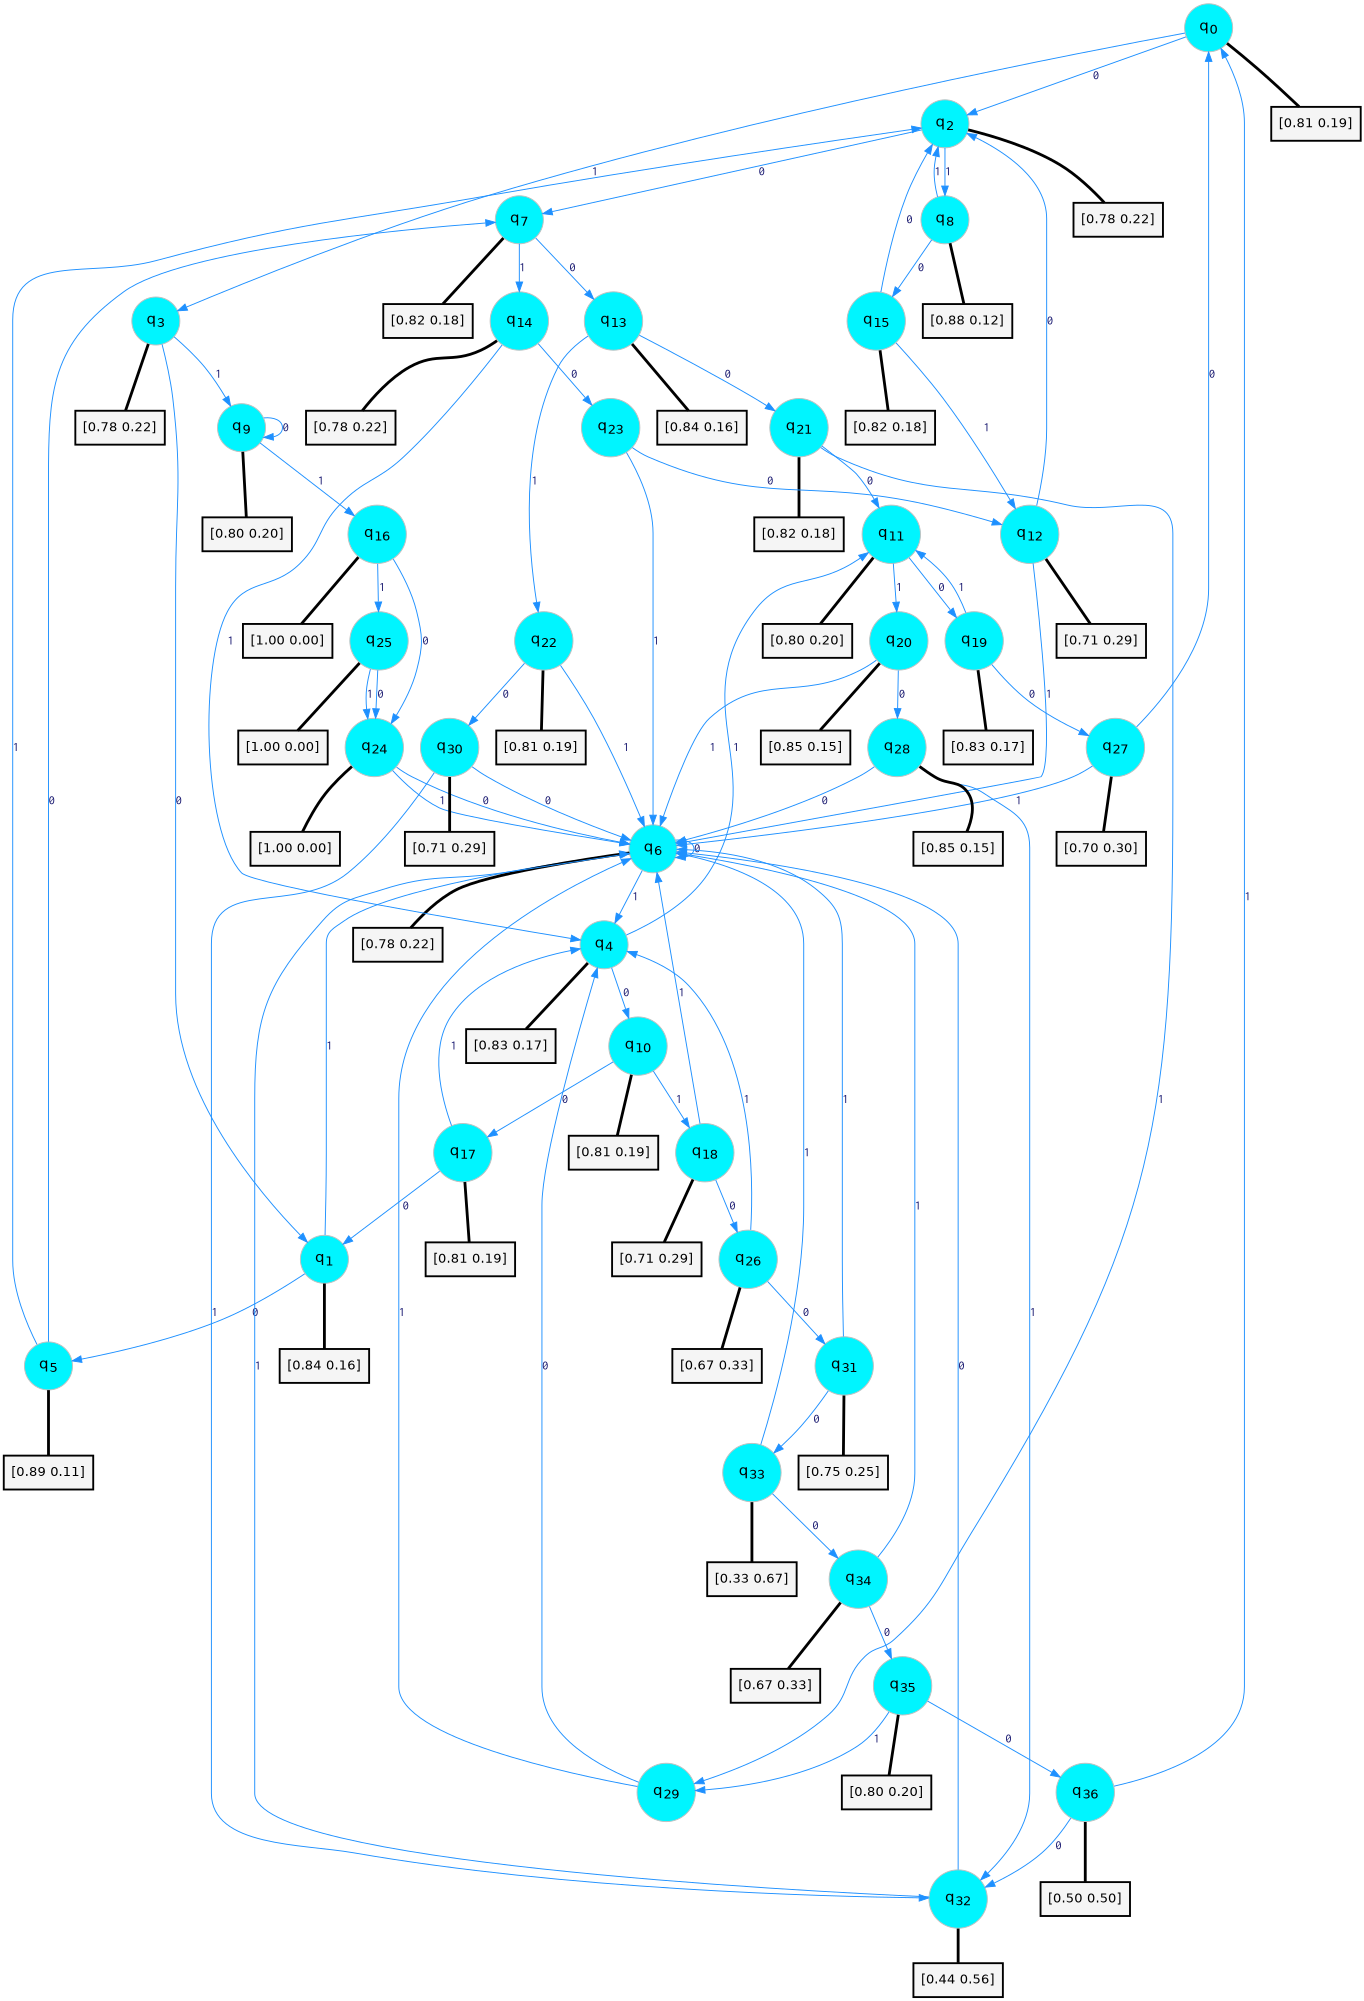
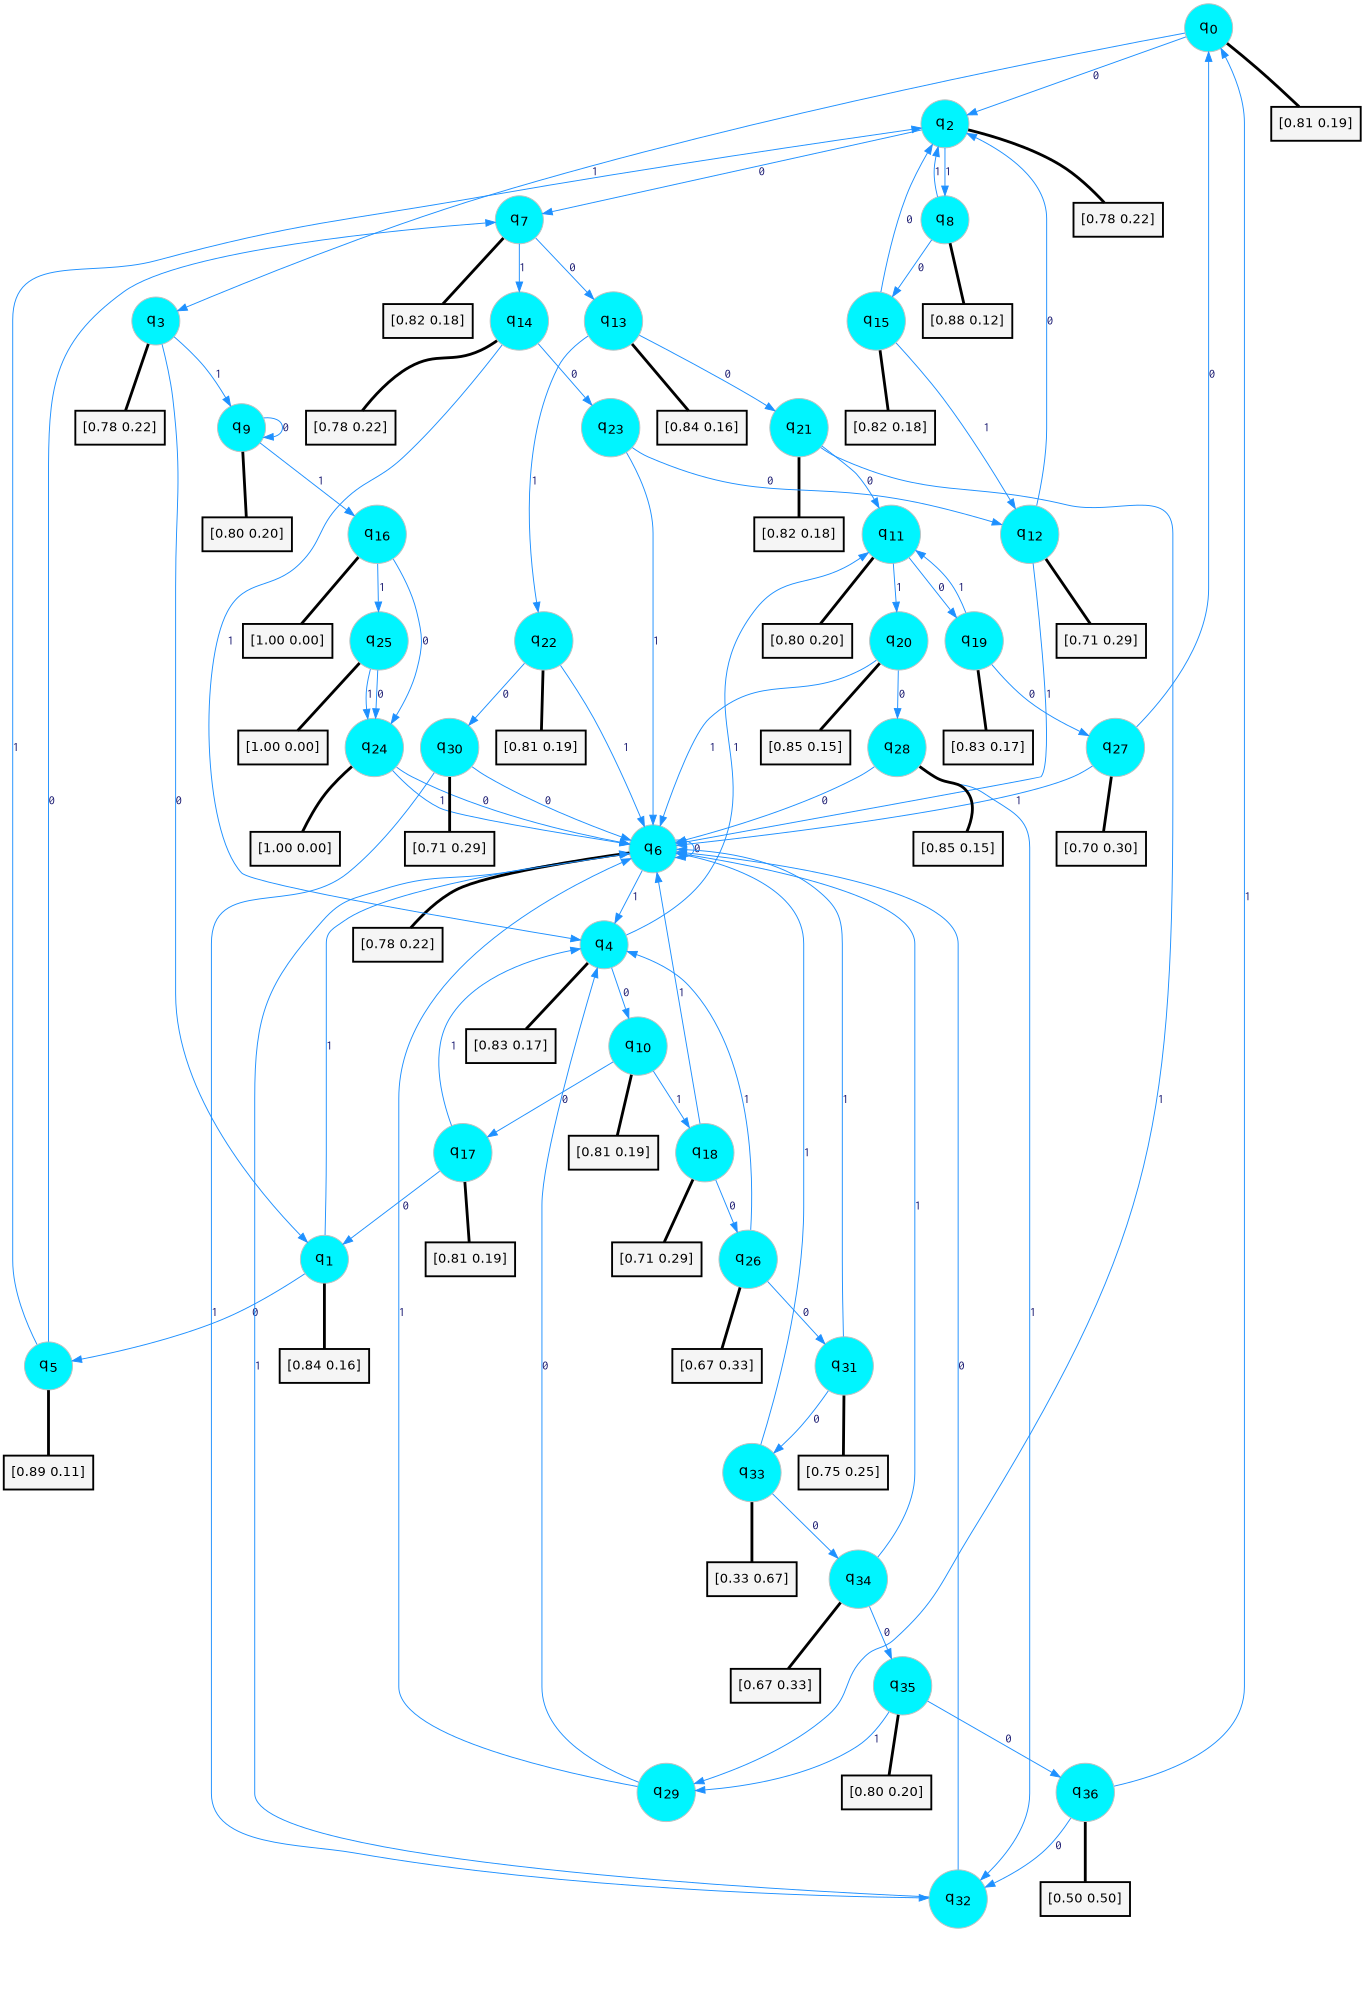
(958, 1980) -> none
